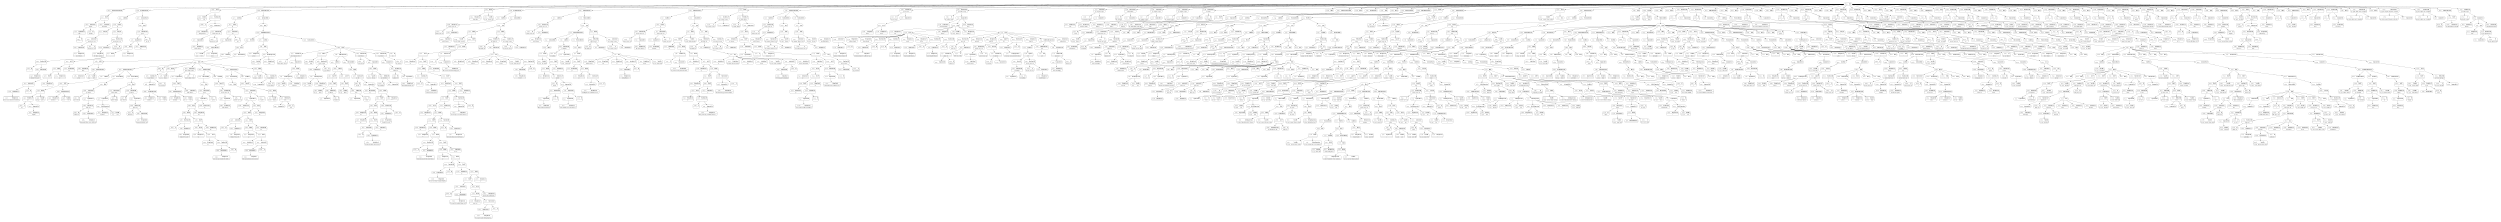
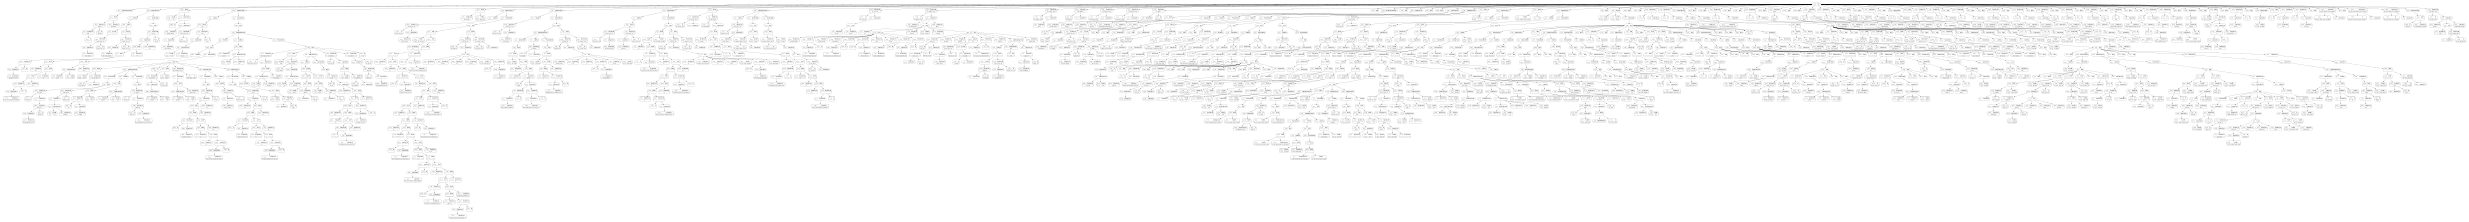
(1121, 69) -> none
